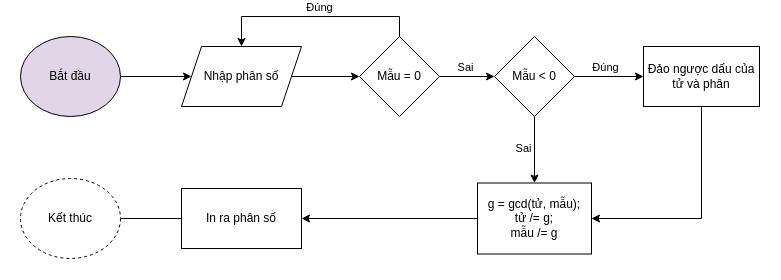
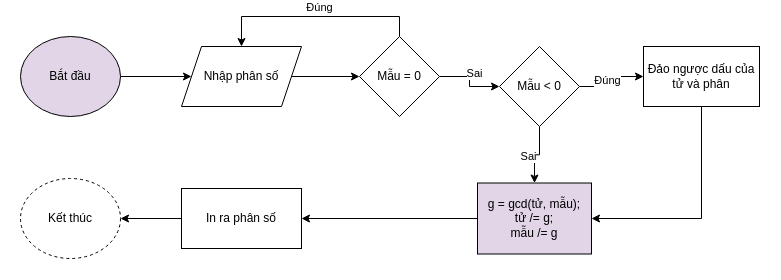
(535, 77) -> (540, 87)
(126, 219) -> (128, 219)
(535, 219) -> (535, 219)
